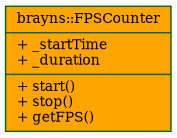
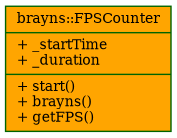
(45, 102) -> (55, 102)
